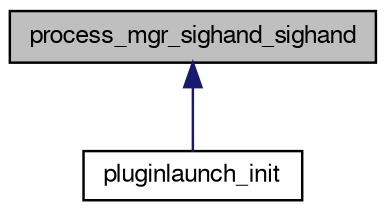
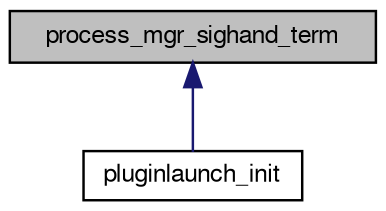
(193, 37) -> (193, 37)
